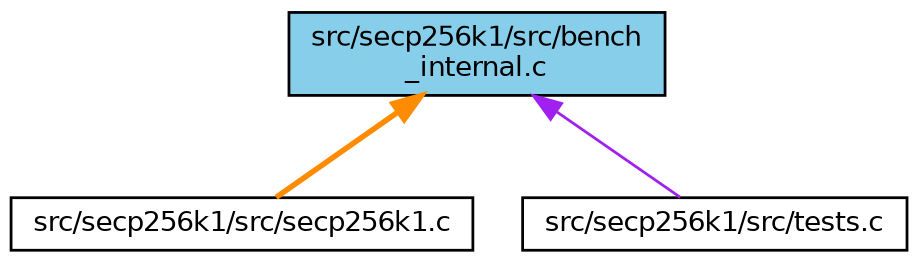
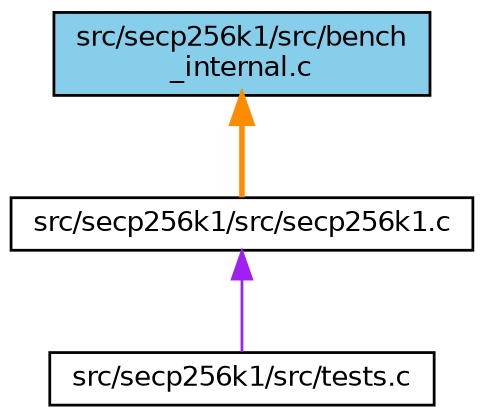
(619, 155) -> (242, 316)
